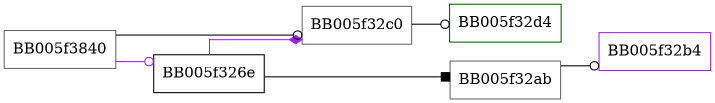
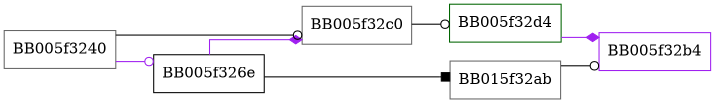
none -> (574, 37)
(60, 49) -> (60, 49)
(505, 80) -> (505, 80)
